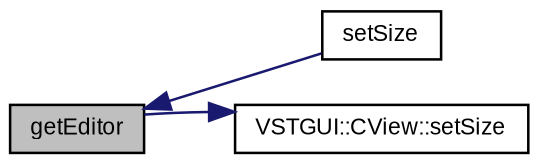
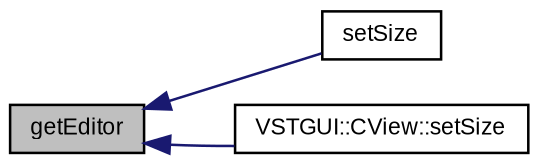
(183, 113) -> (202, 146)
